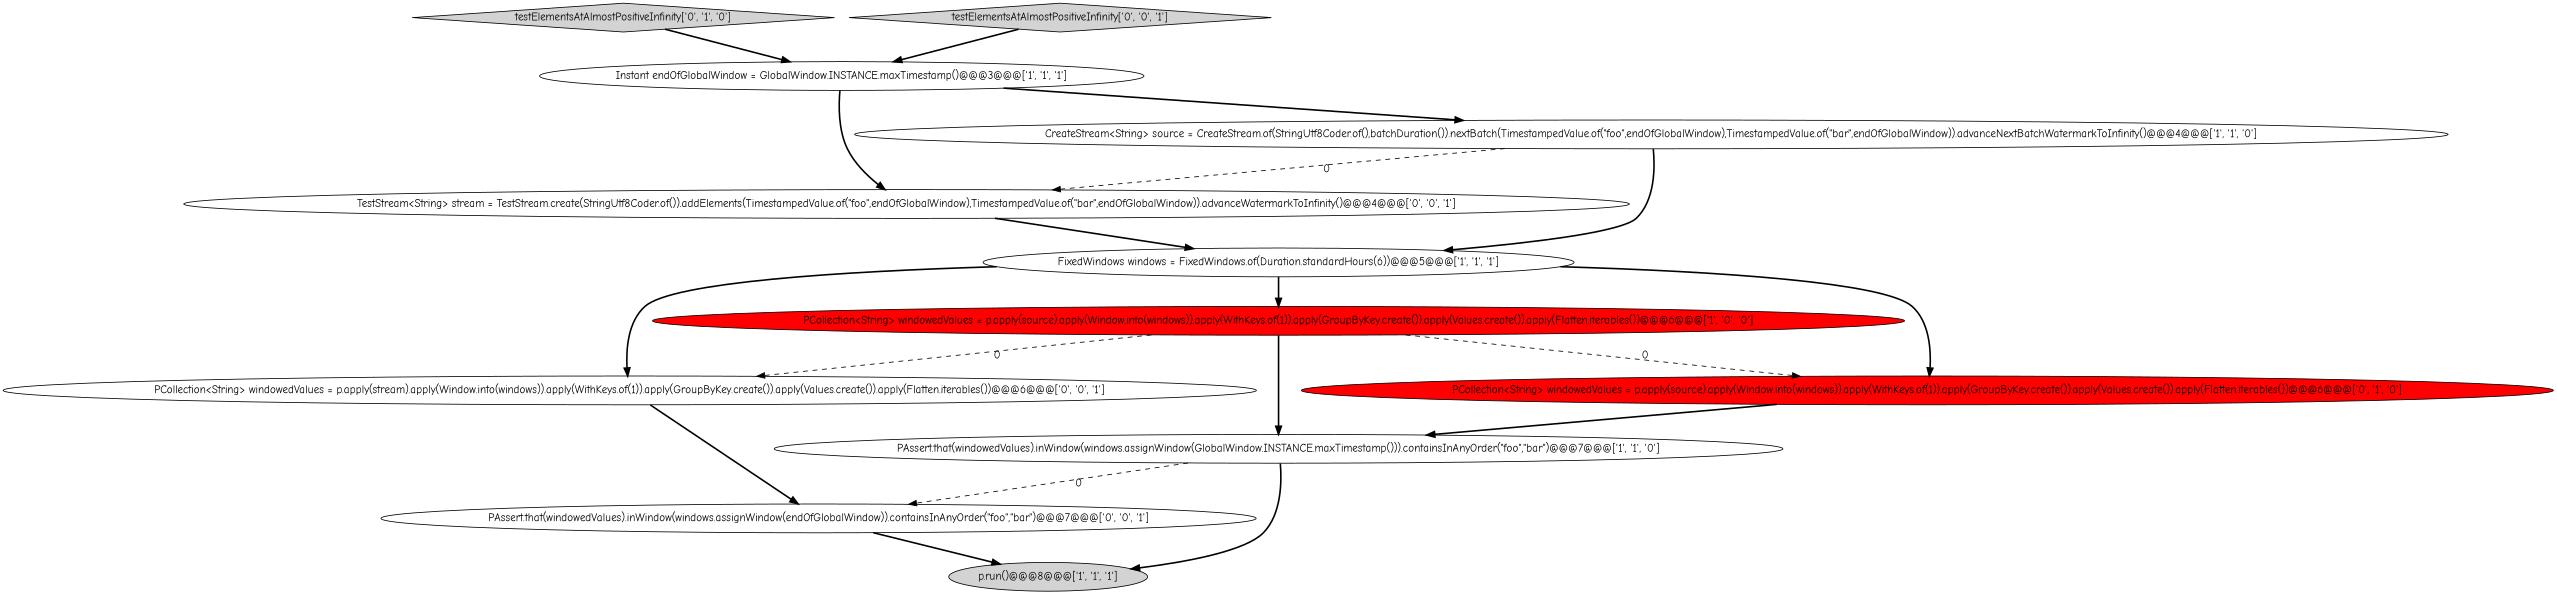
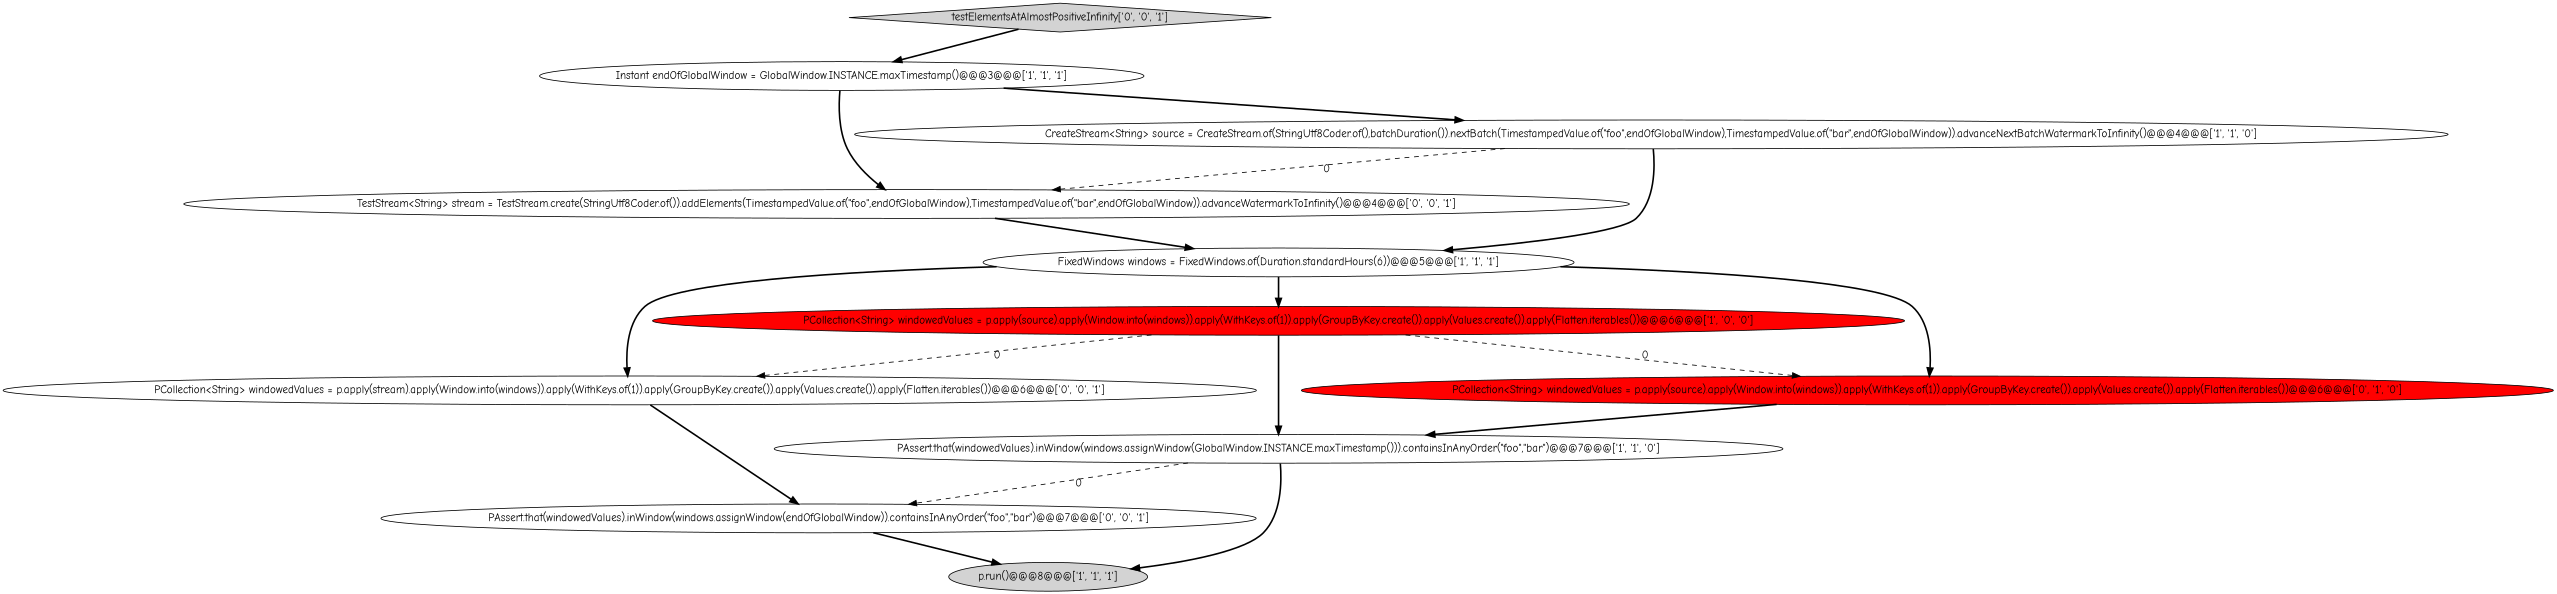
(623, 18) -> none
